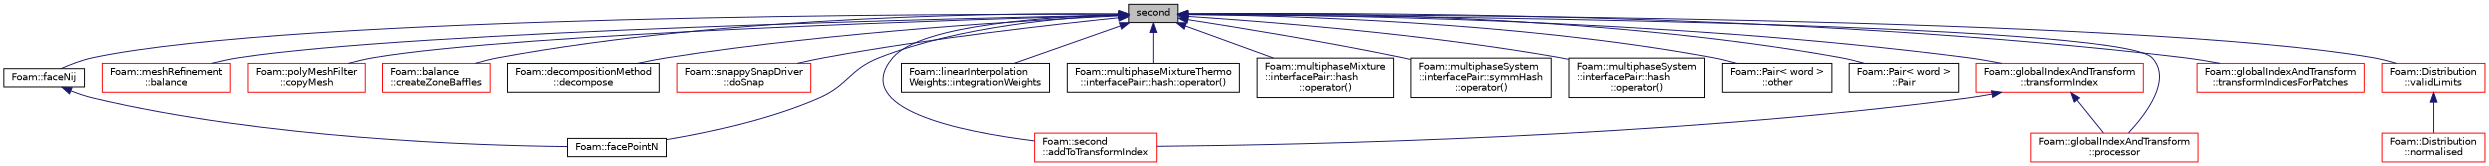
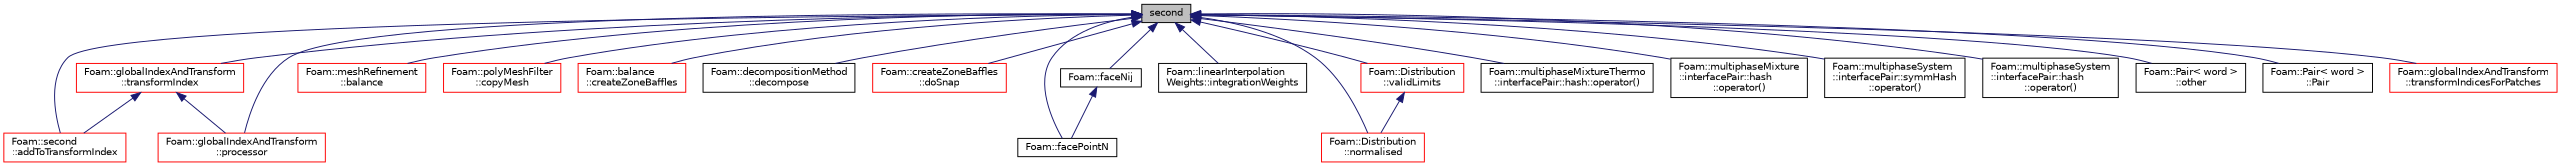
none -> (1312, 55)
(744, 78) -> (939, 78)
